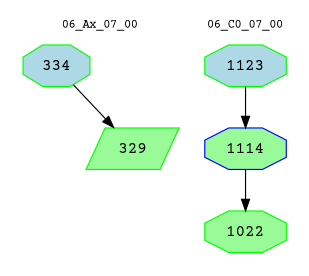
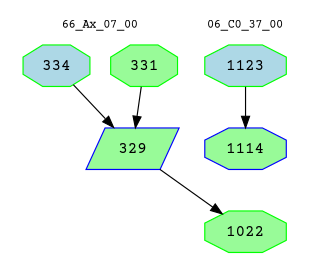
(100, 25) -> (100, 25)
(246, 25) -> (246, 25)
none -> (144, 66)
(133, 149) -> (133, 149)
(246, 185) -> (186, 188)
